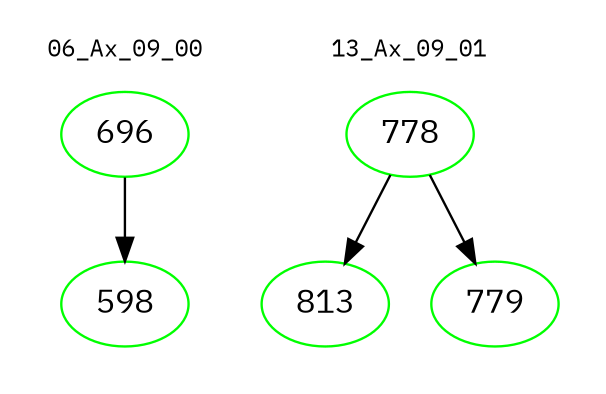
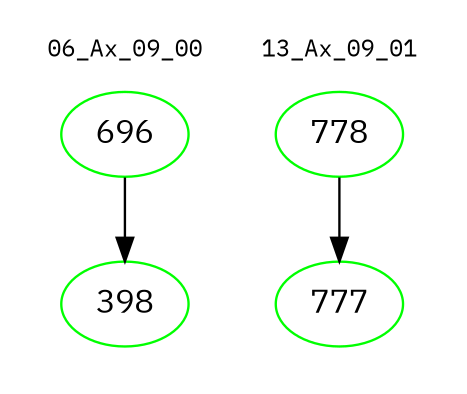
(125, 304) -> (125, 304)
(325, 304) -> none
(495, 304) -> (339, 304)
